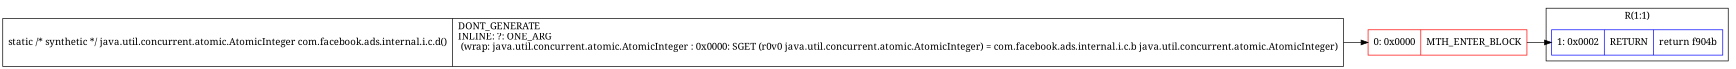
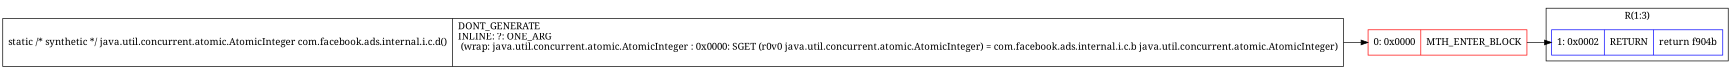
(1637, 16) -> (1637, 16)
